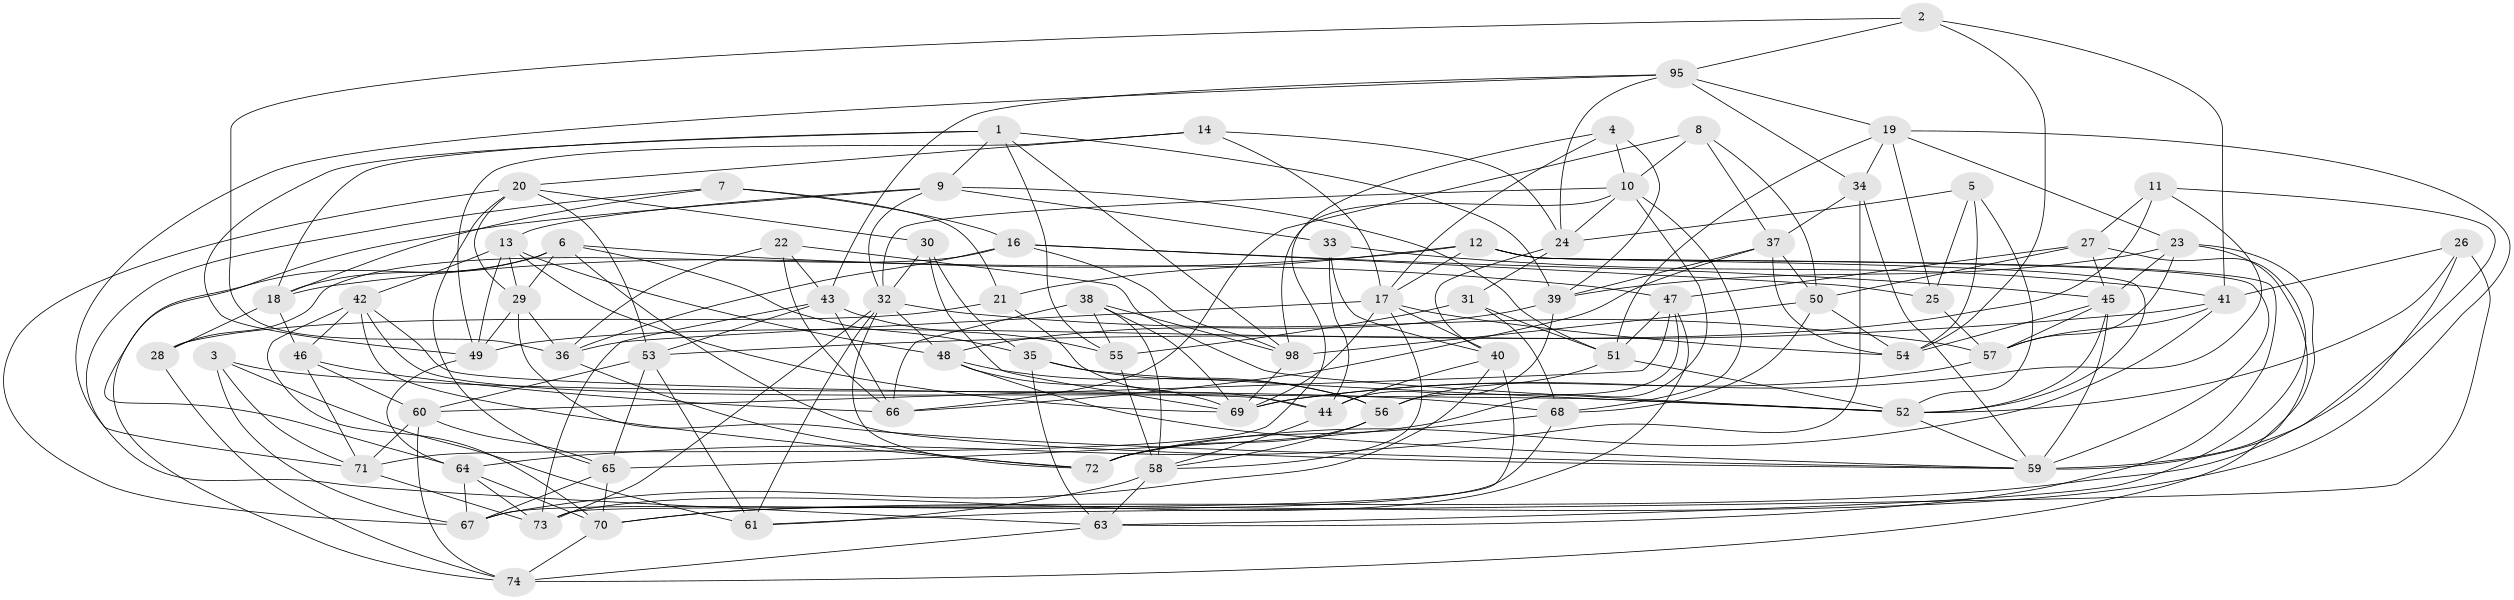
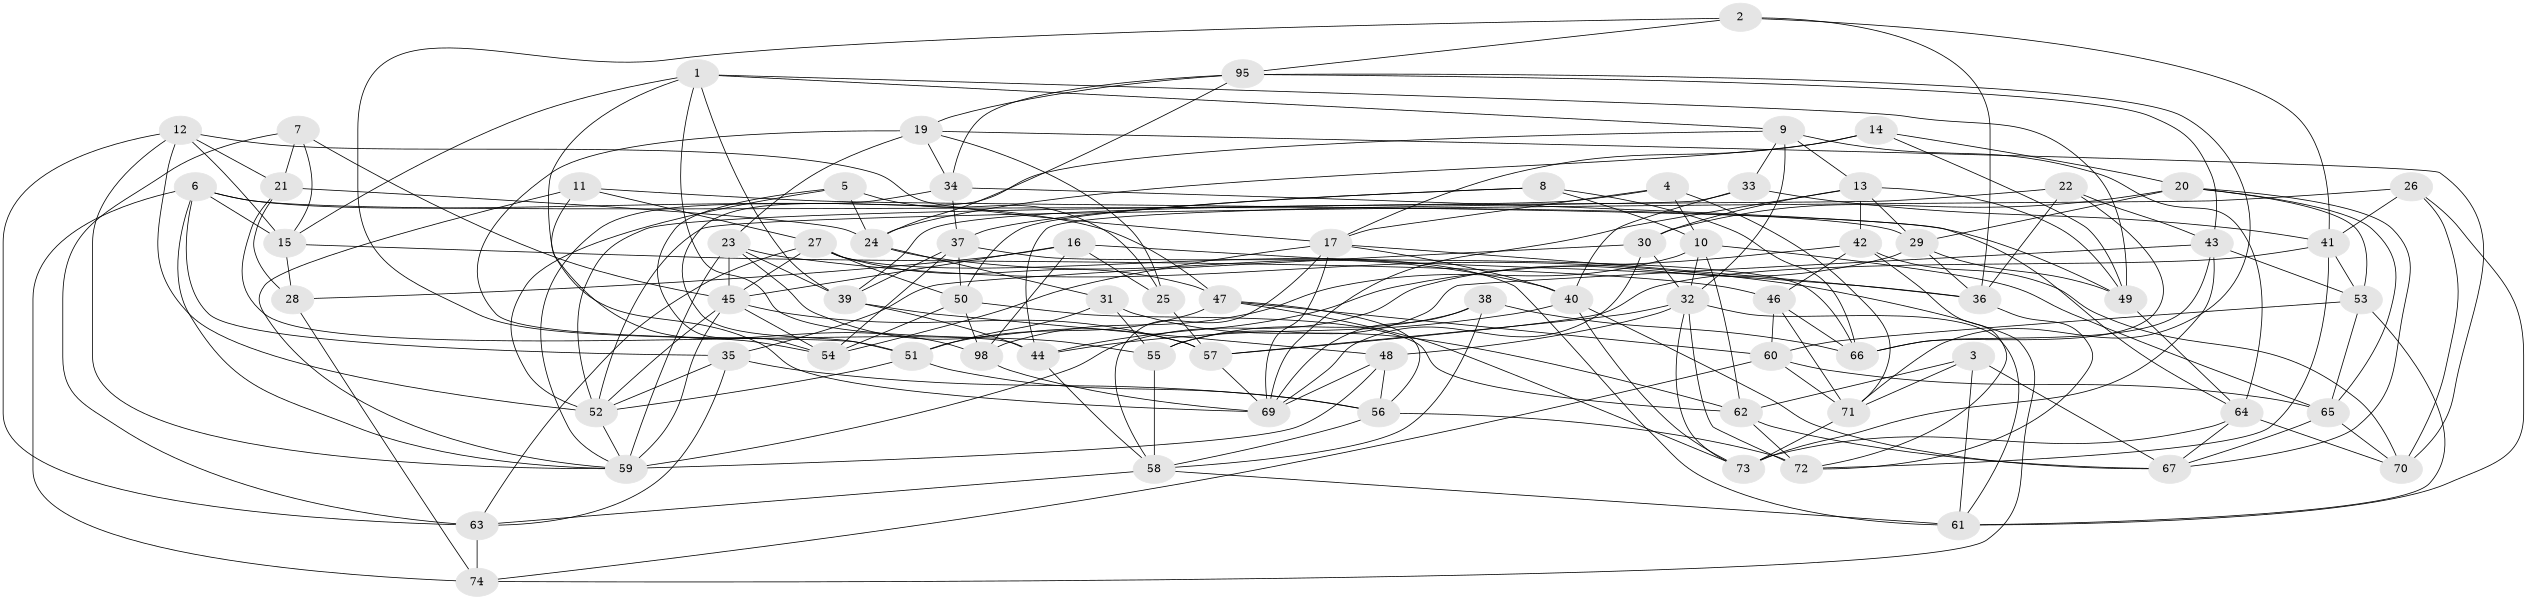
(871, 205) -> (504, 237)
(1595, 215) -> (497, 200)
none -> (1515, 287)
(274, 300) -> (285, 243)
(721, 312) -> (1749, 208)
(1190, 328) -> none
(1117, 394) -> none
(1558, 413) -> (1741, 413)
(558, 554) -> none
